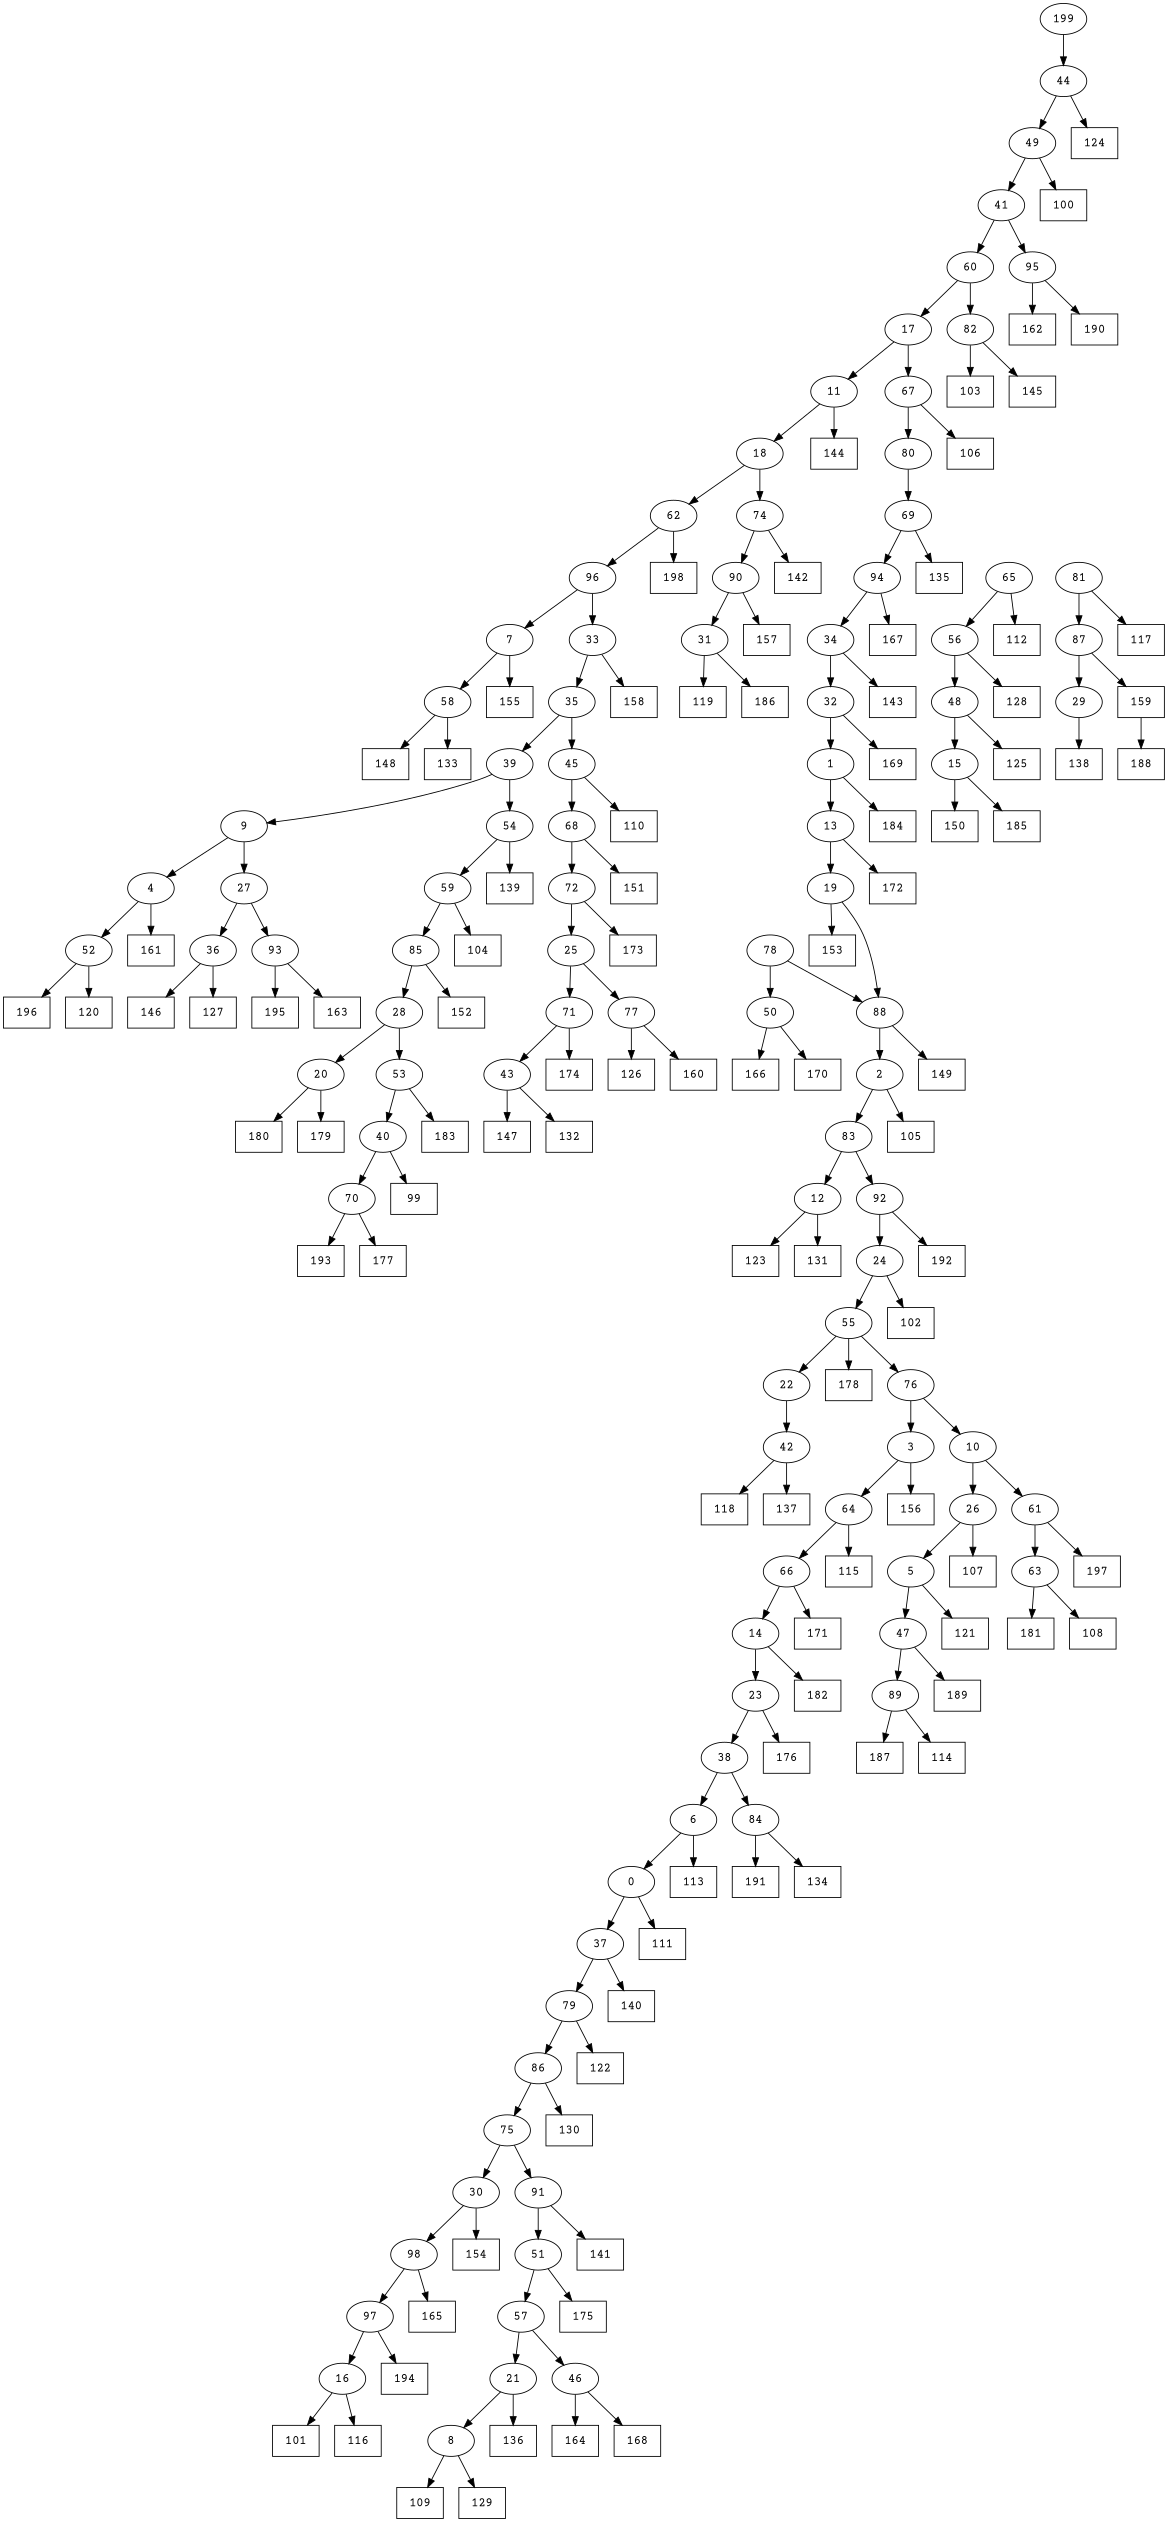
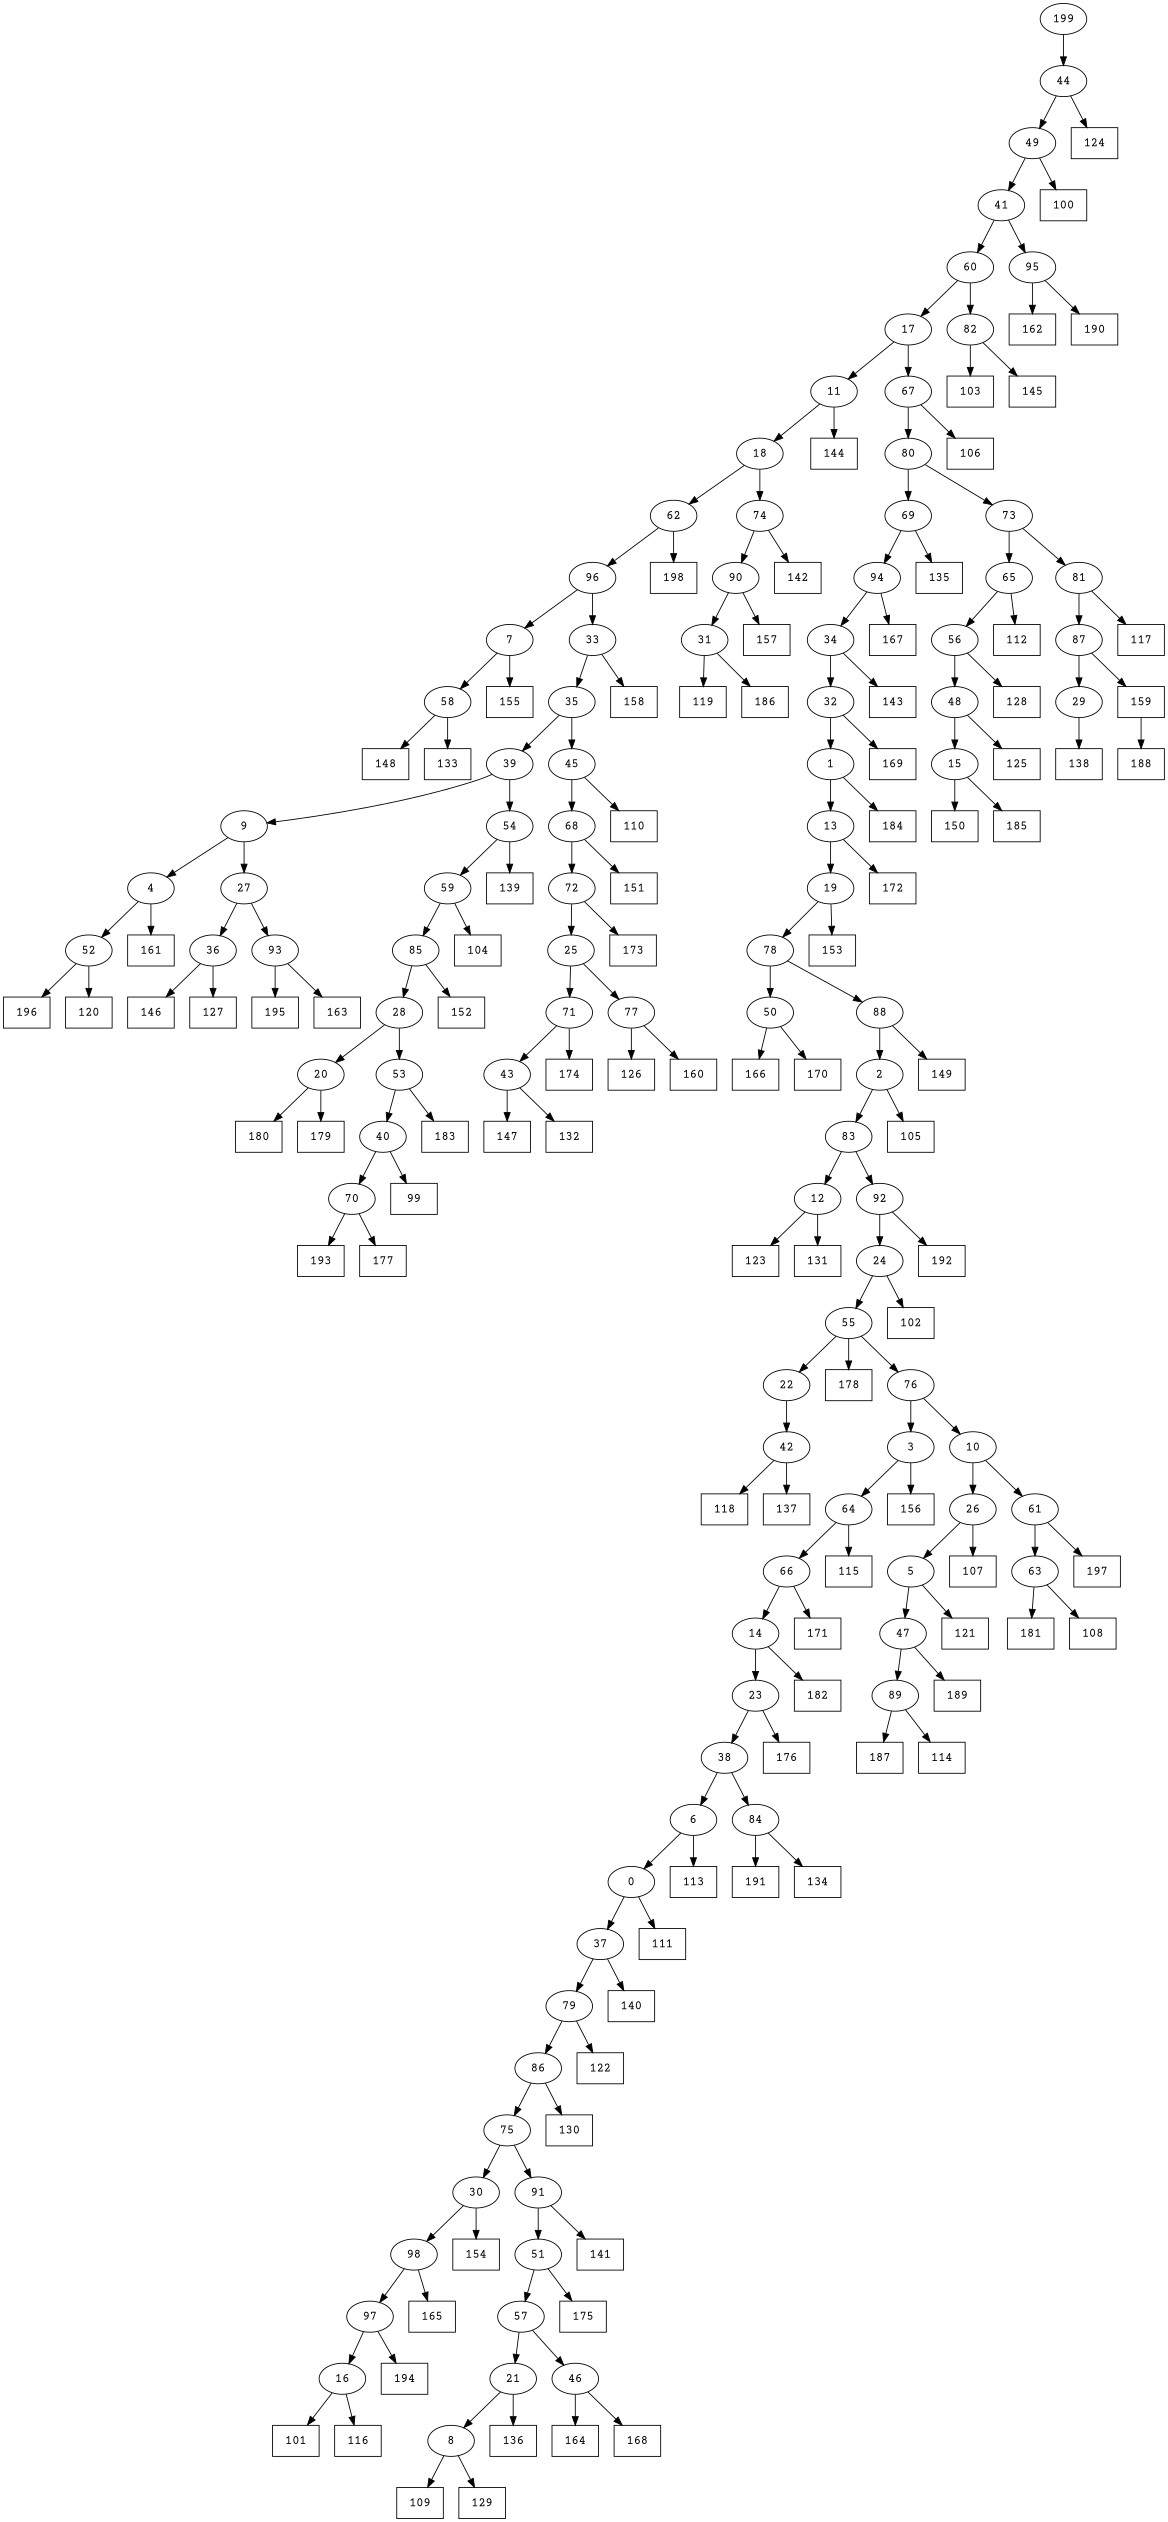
none -> (1009, 516)
(866, 942) -> (804, 916)
